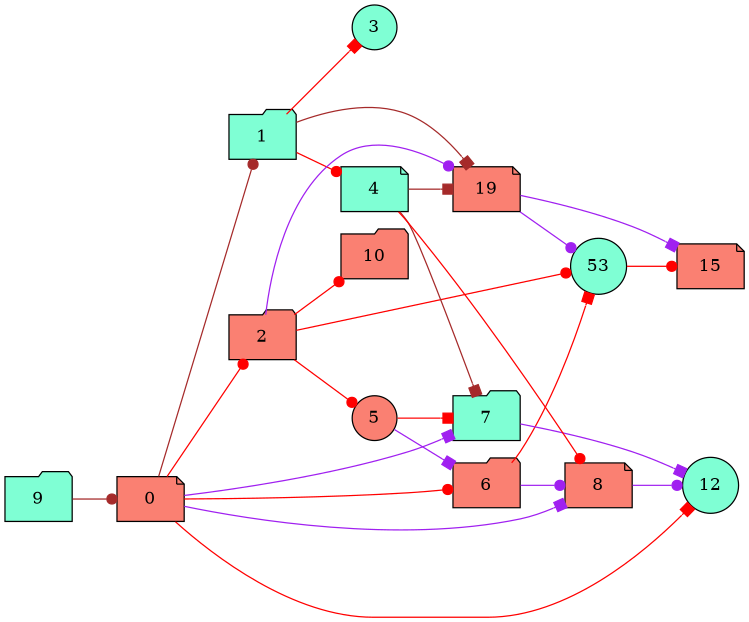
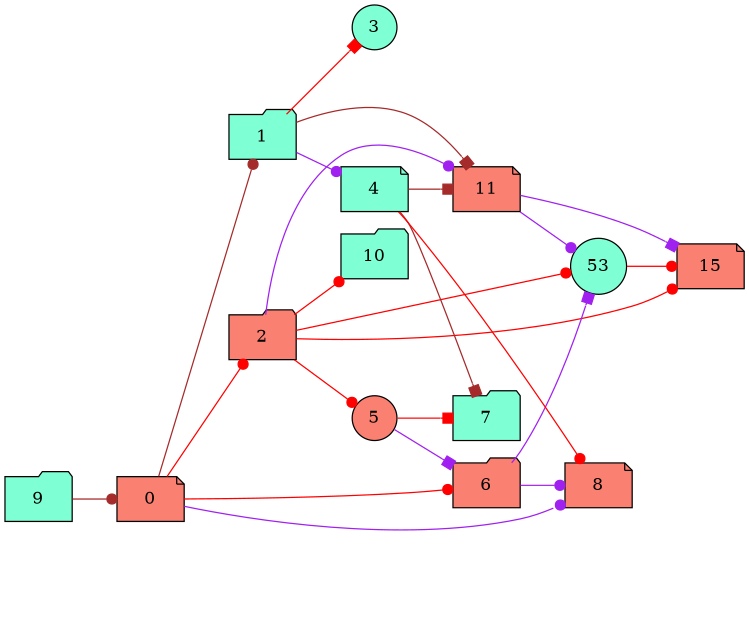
(314, 161) -> (314, 161)
(487, 189) -> (487, 189)
(375, 256) -> (375, 256)
none -> (475, 334)
(555, 387) -> (555, 387)
(315, 475) -> none
(711, 485) -> none
(369, 529) -> (369, 529)
